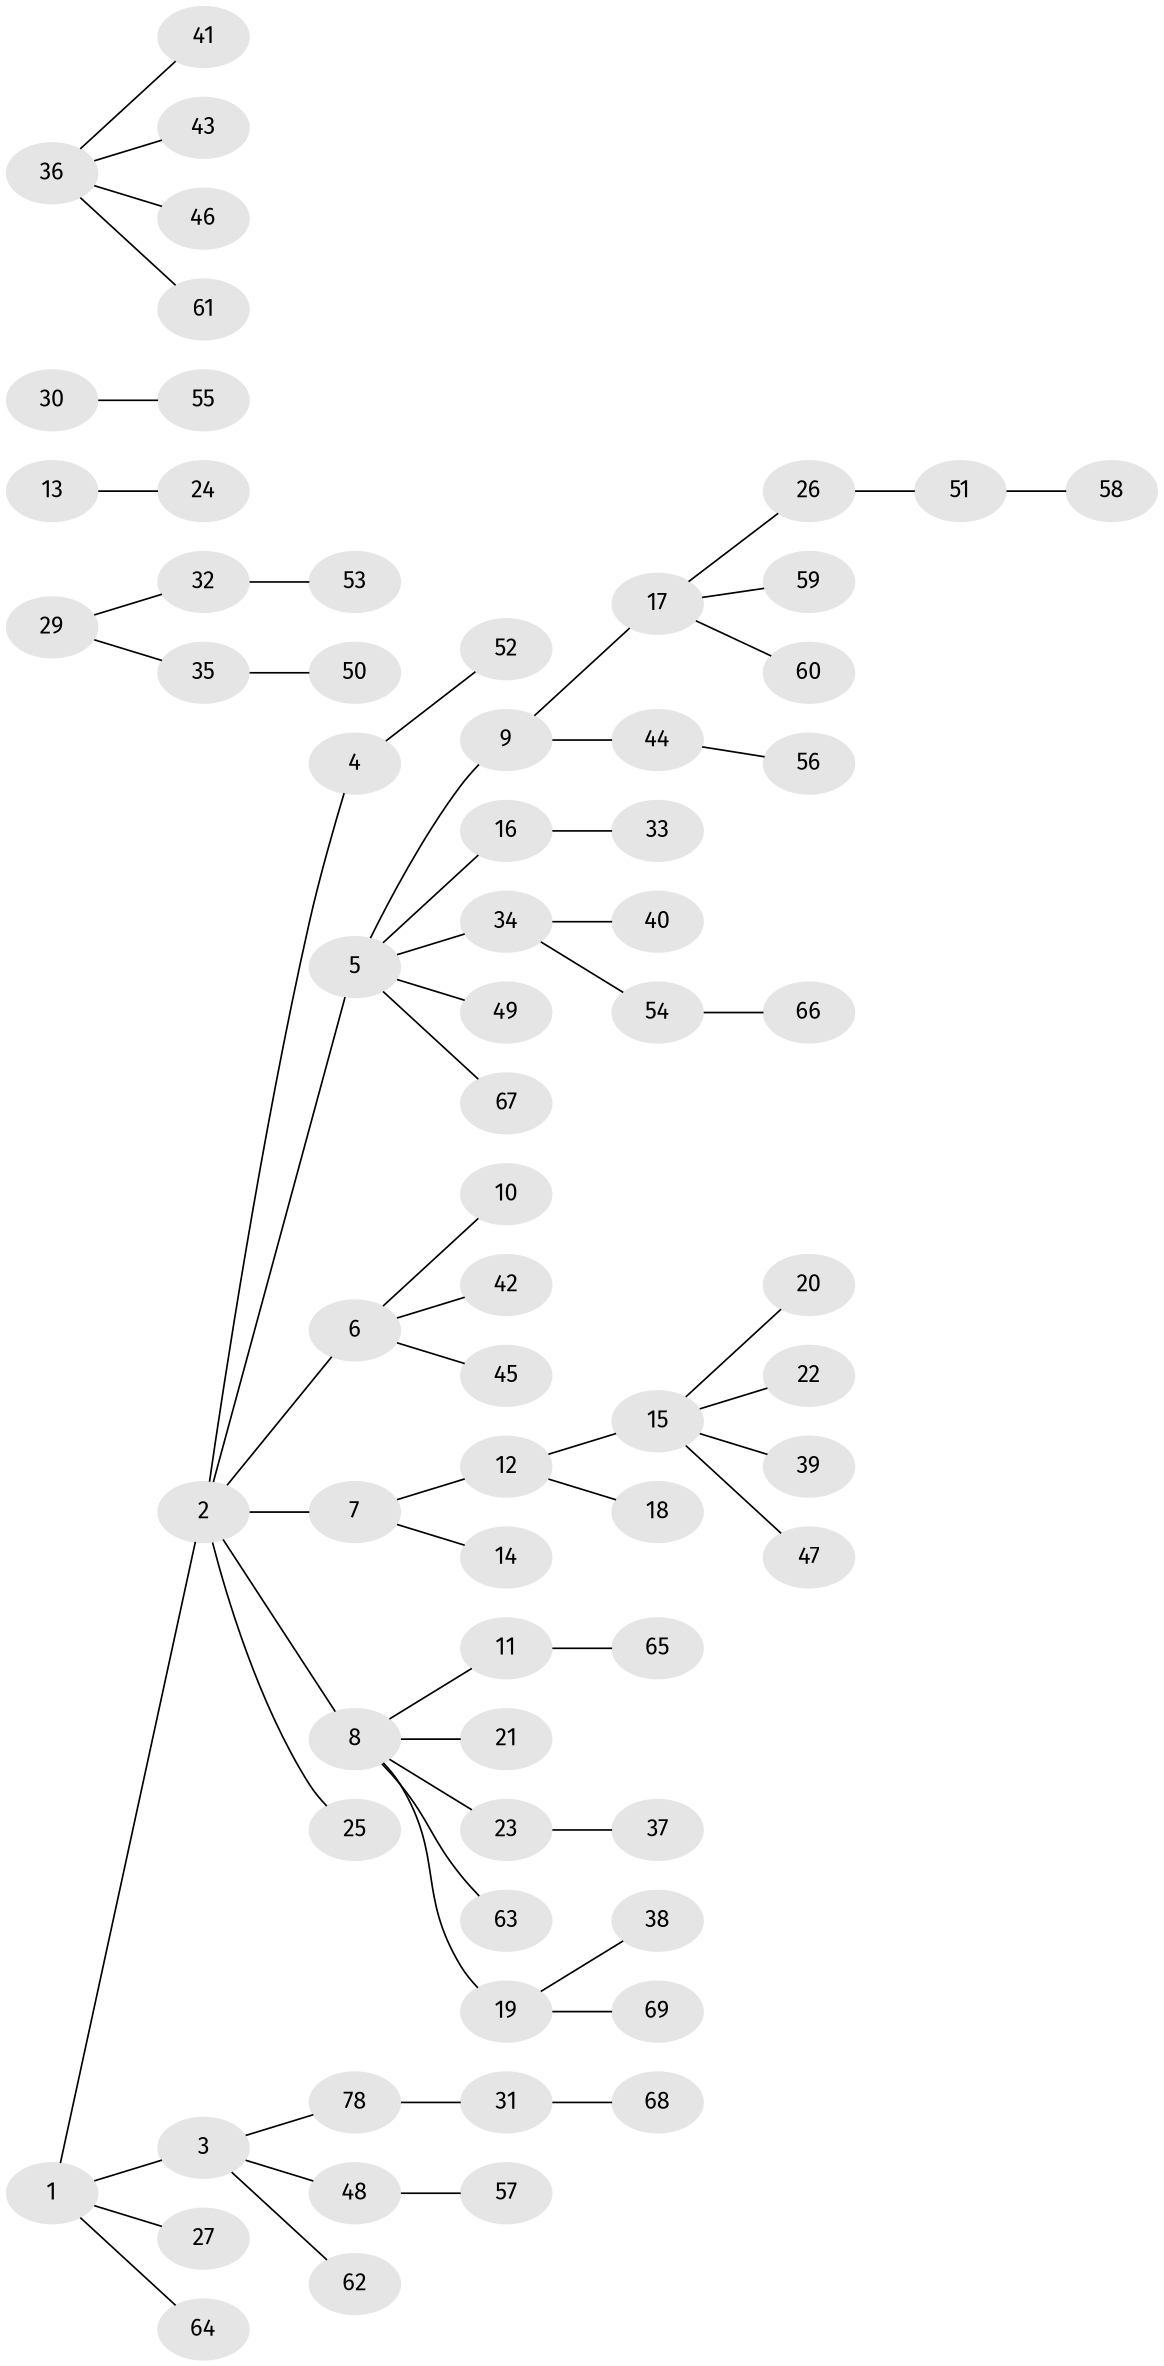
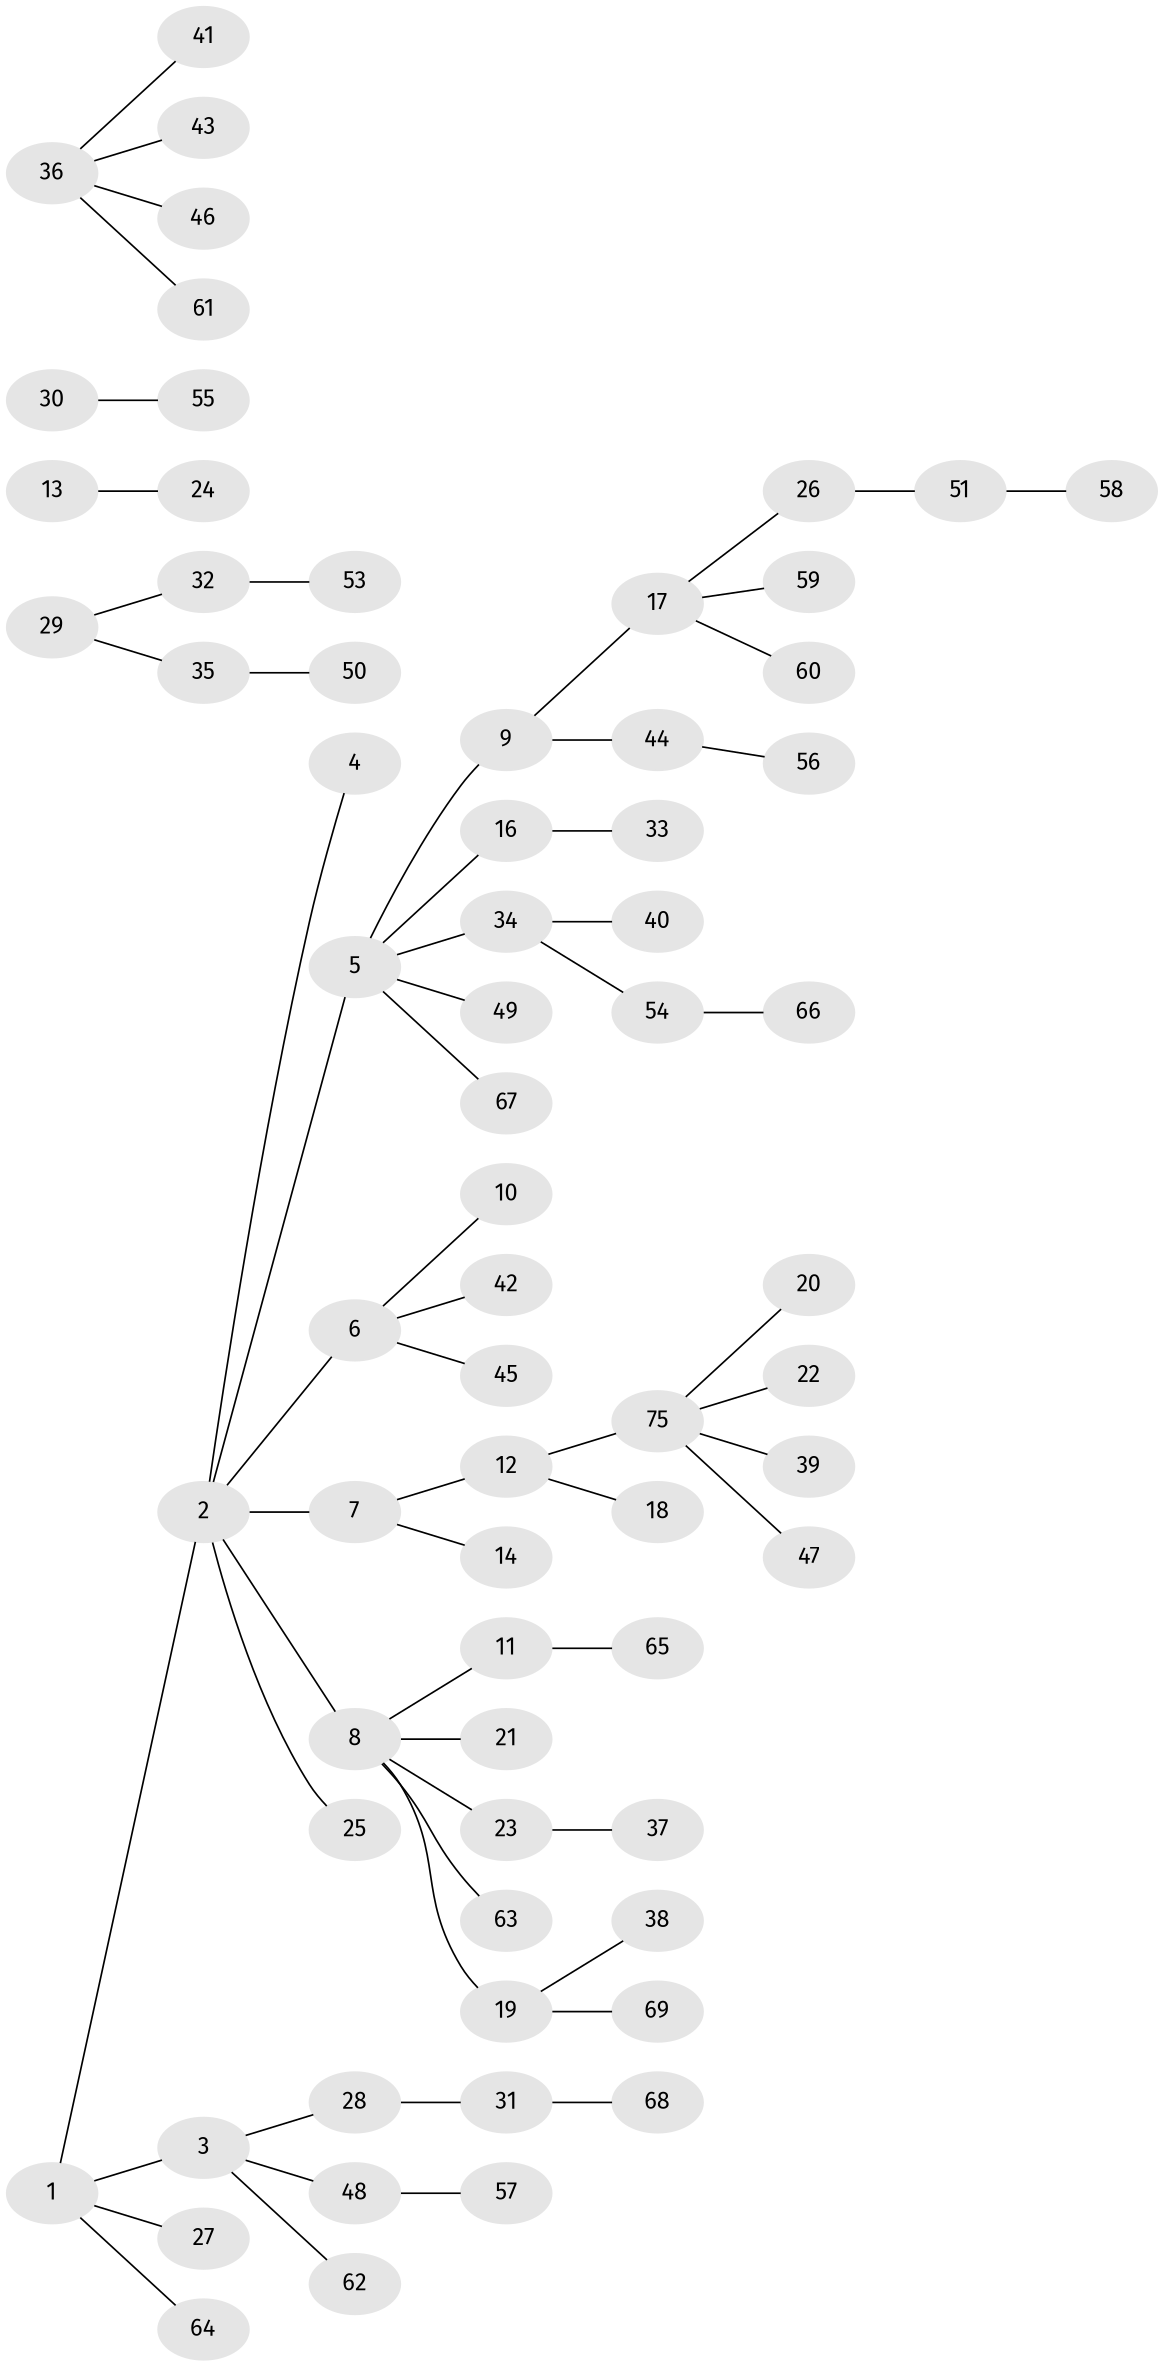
(506, 649) -> none
(658, 1421) -> (658, 1421)
(355, 2102) -> (355, 2102)
